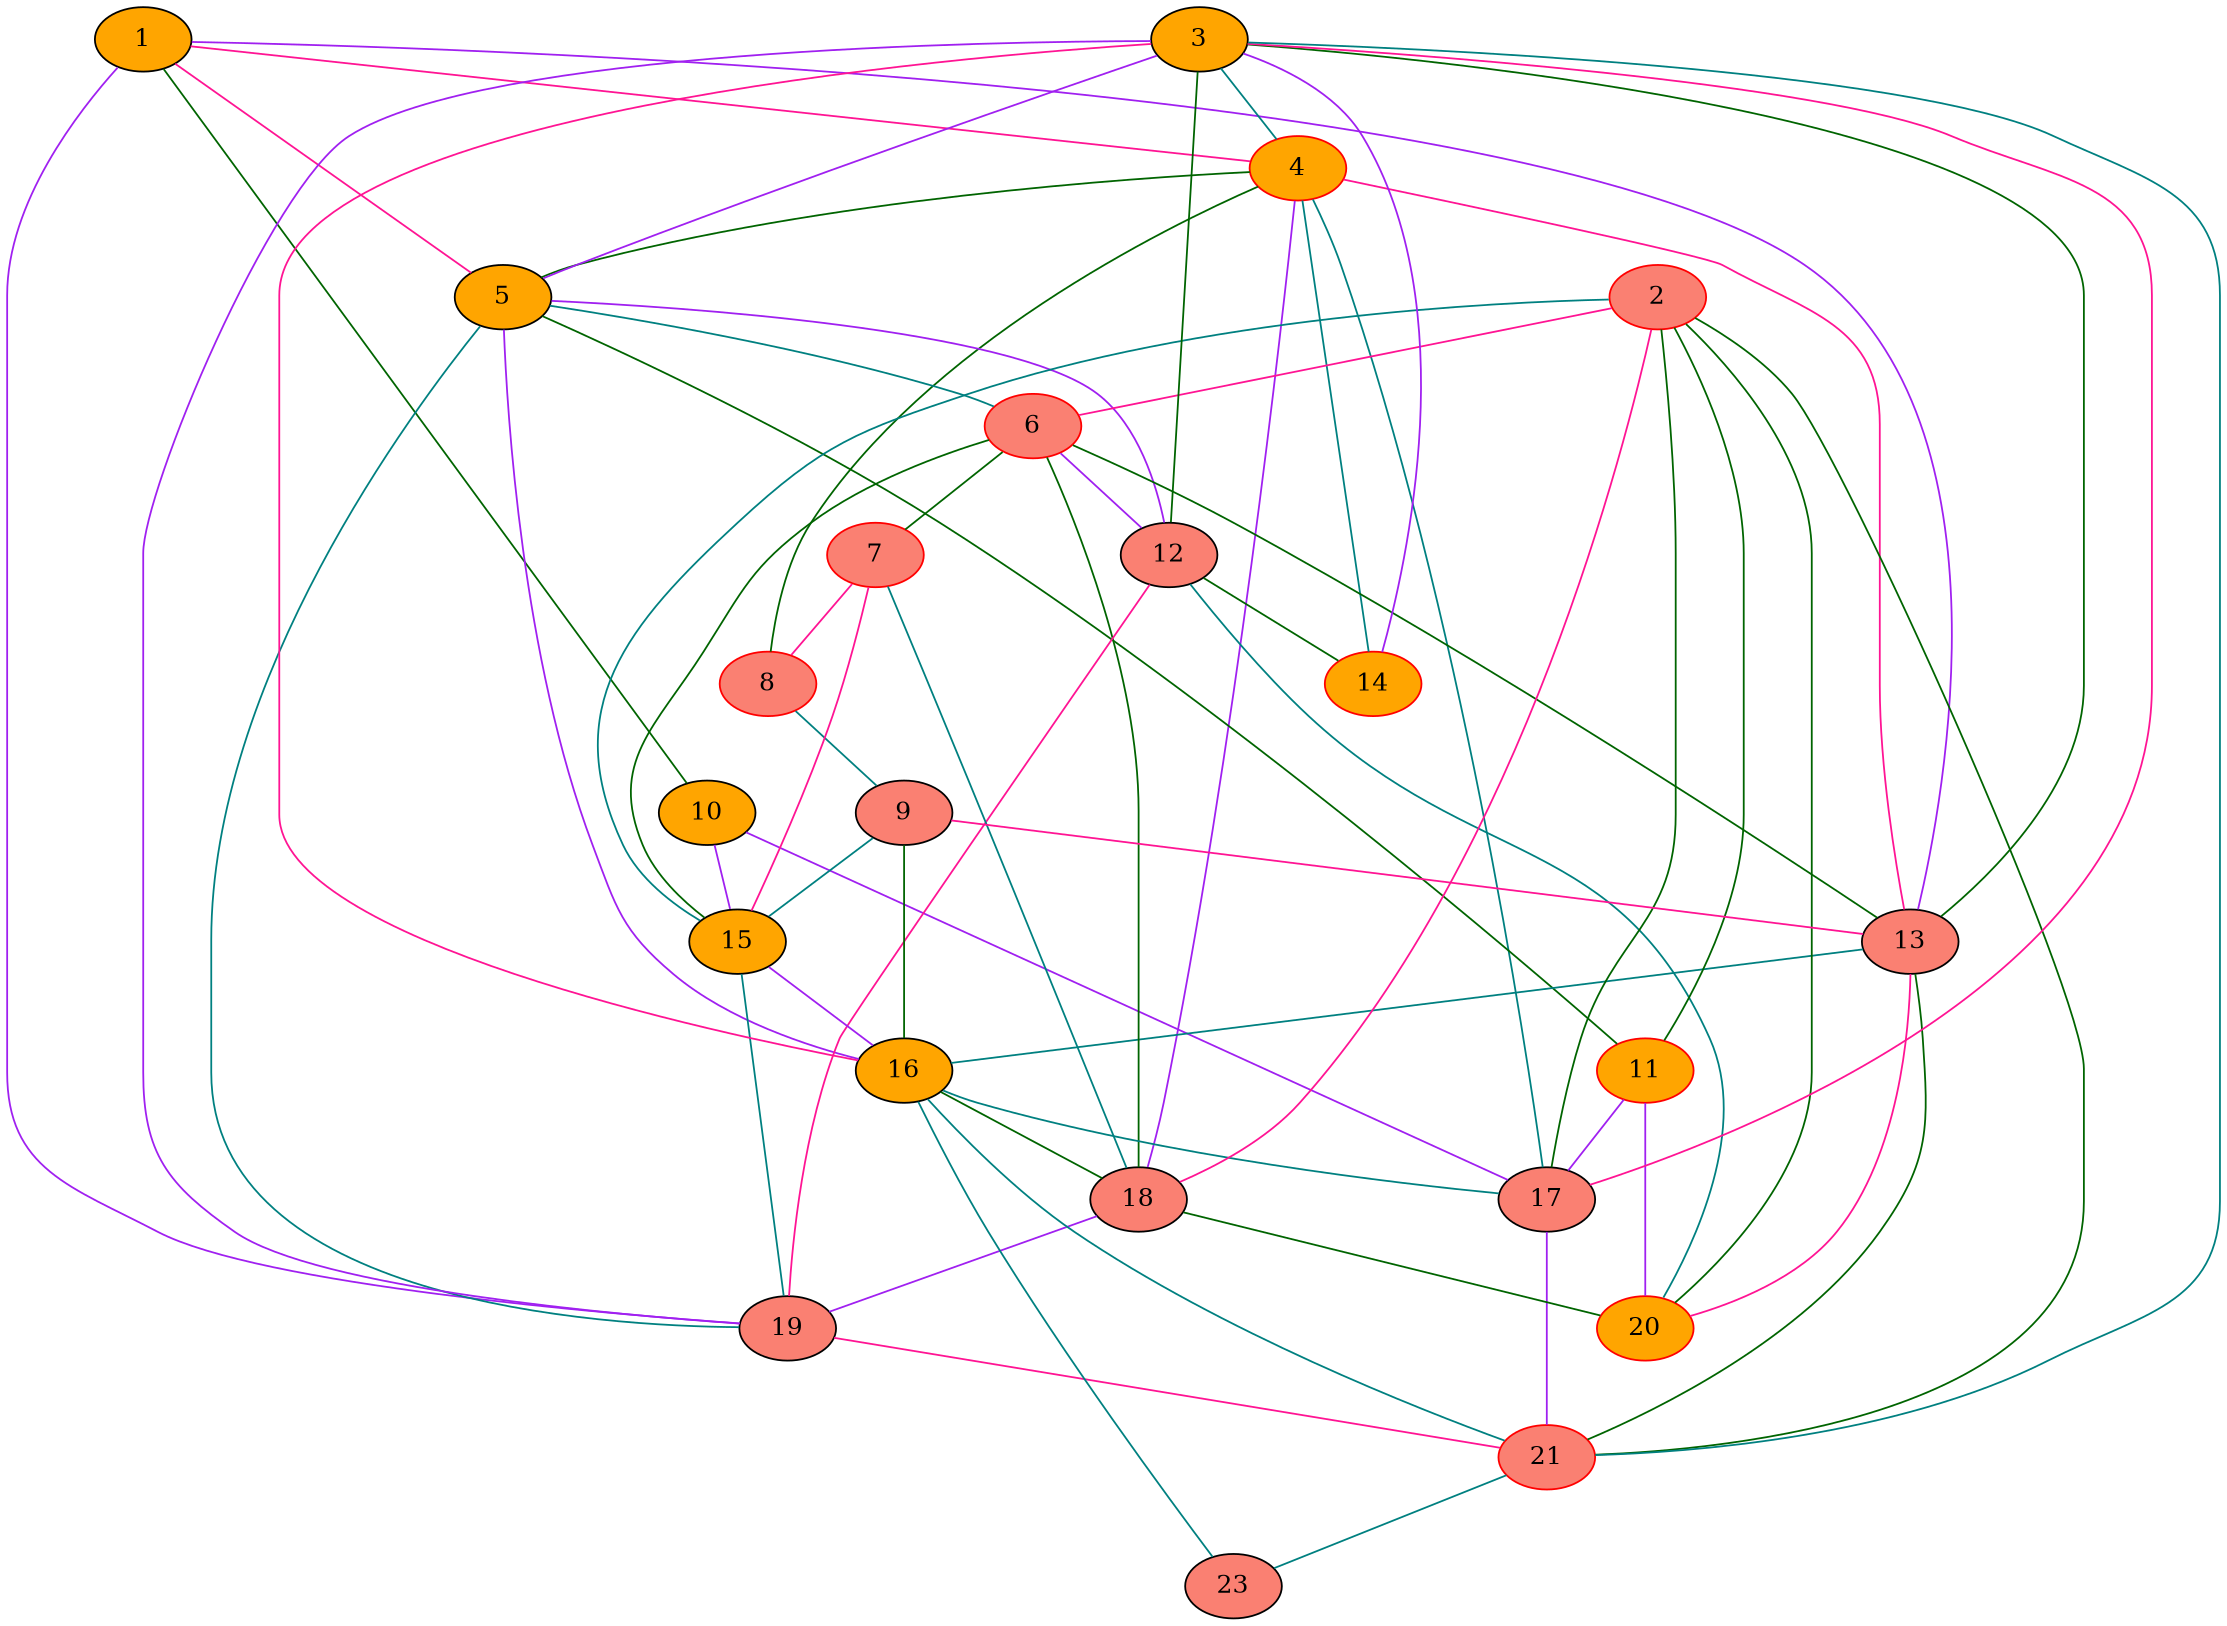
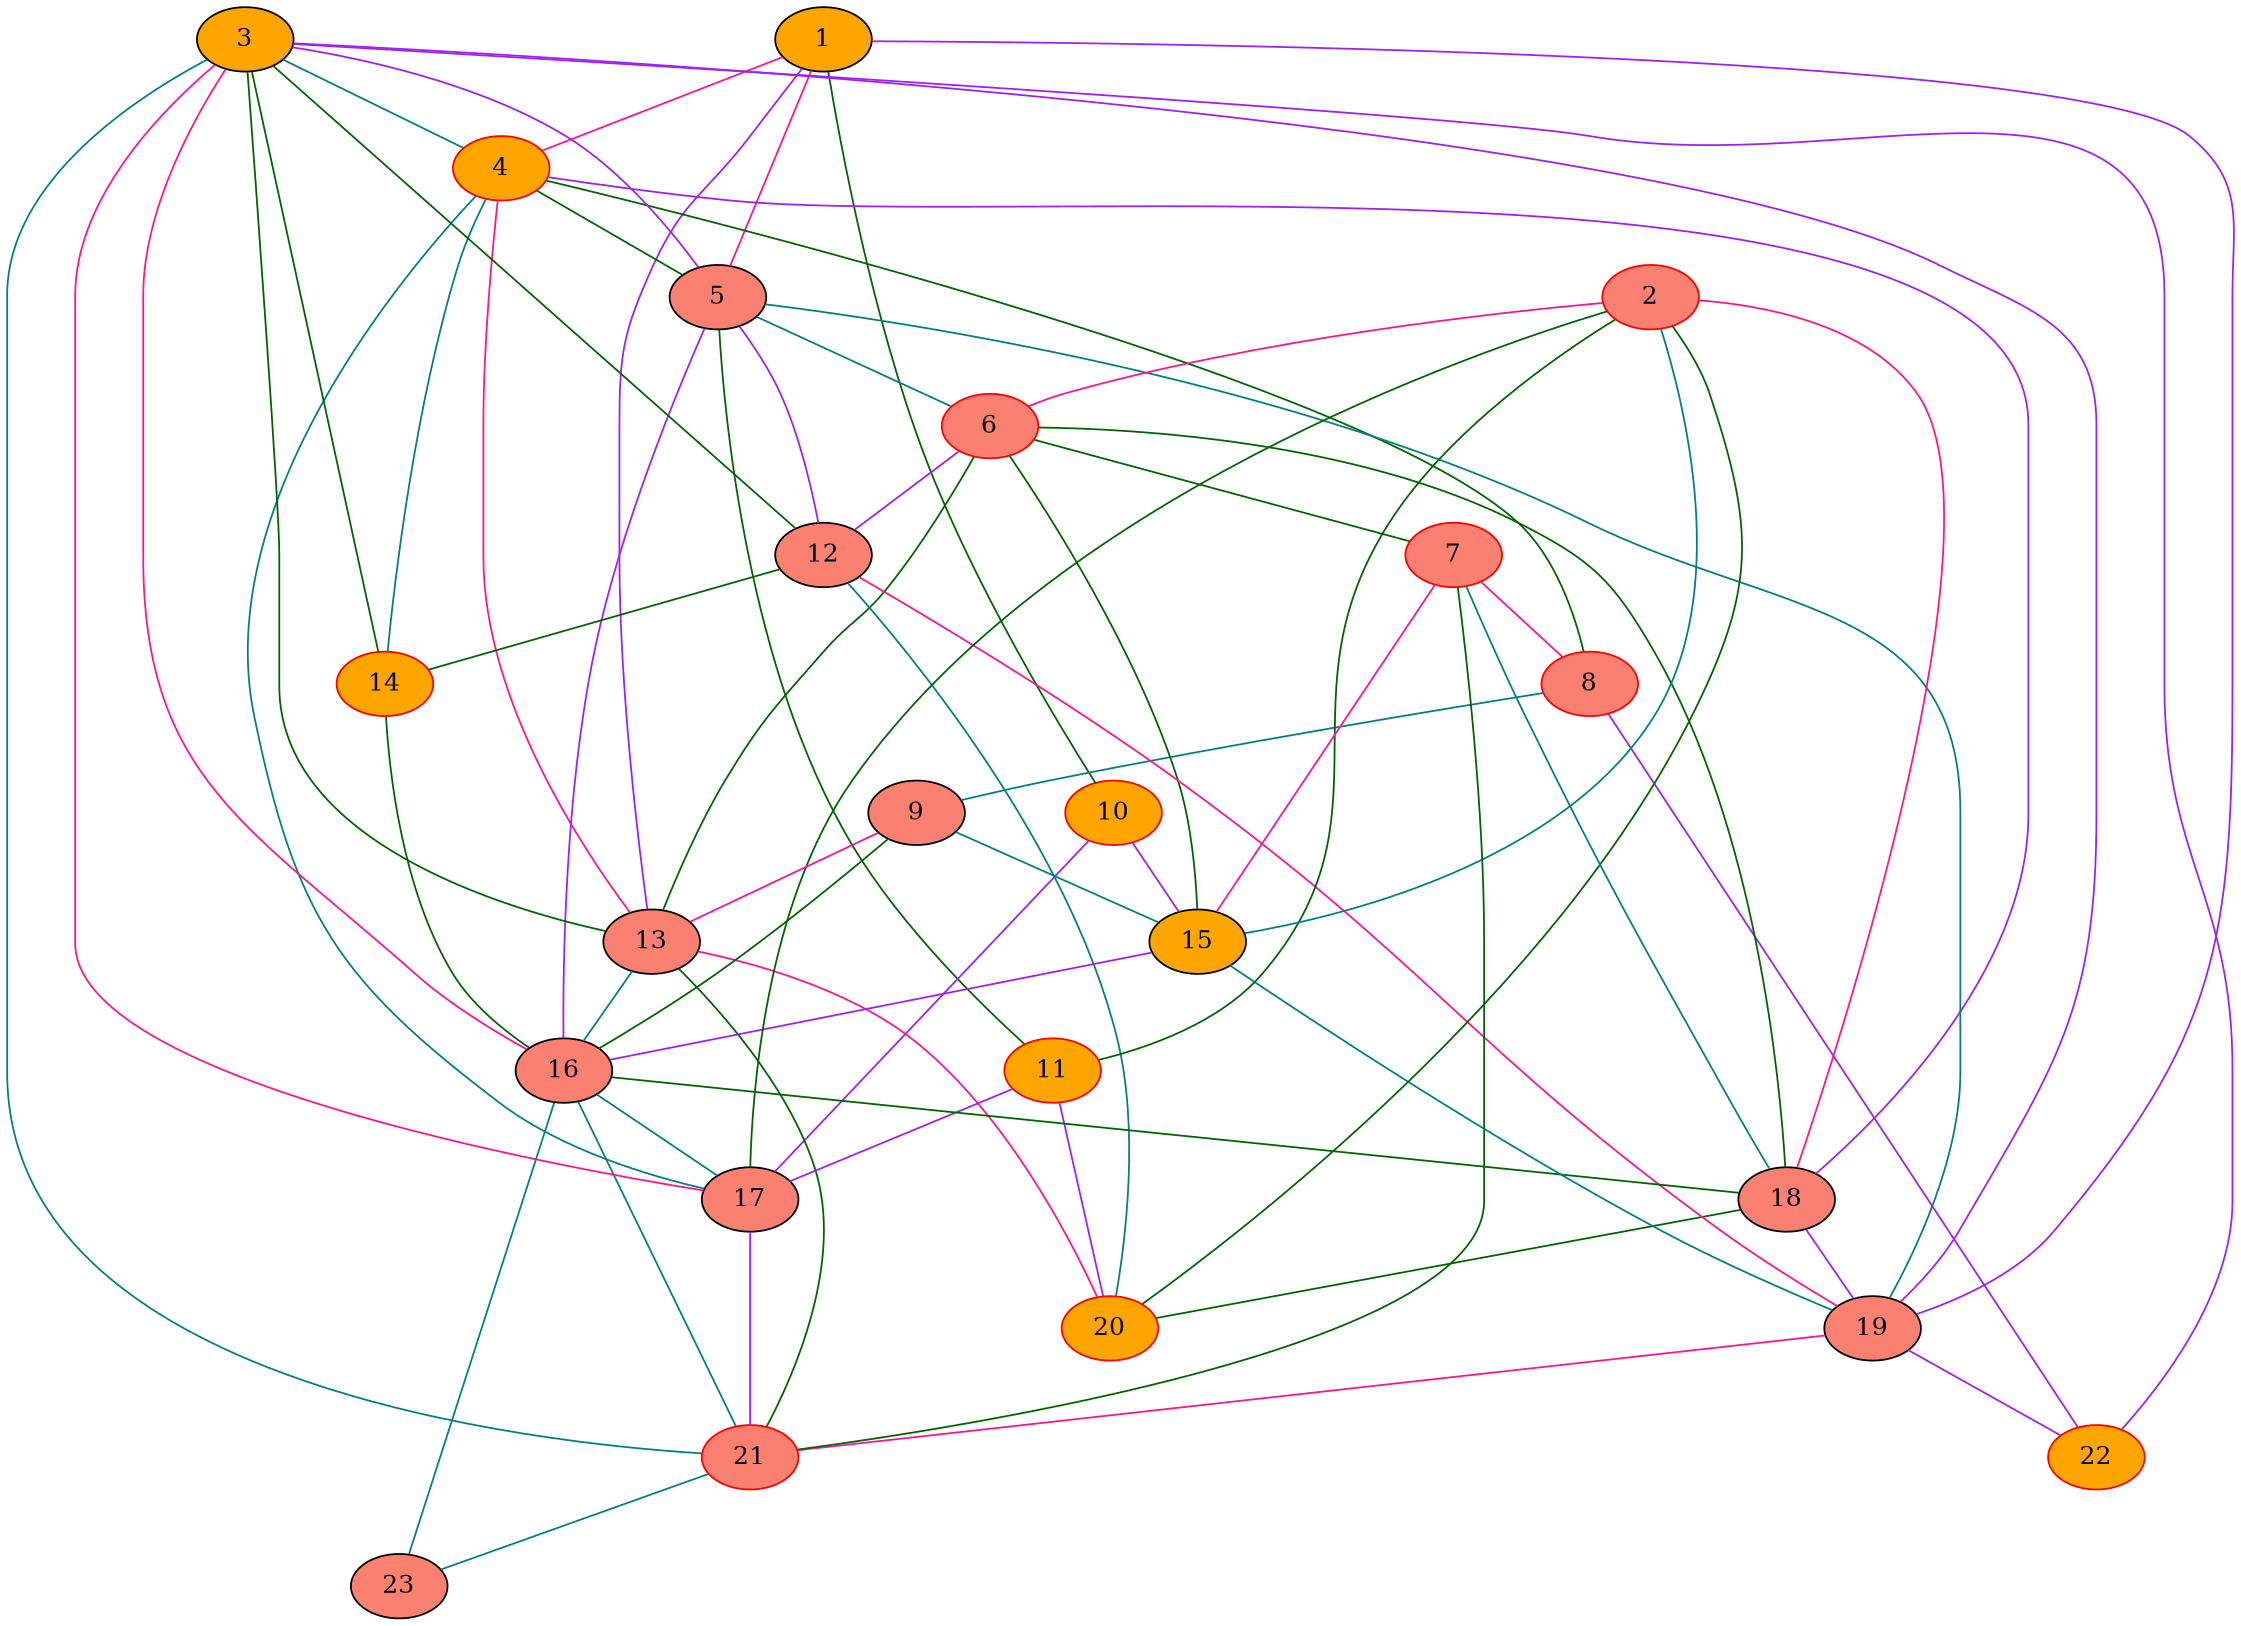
(503, 297) -> (718, 297)
(1418, 334) -> (315, 362)
(707, 813) -> (1114, 813)
none -> (420, 901)
(2069, 1007) -> (1469, 1235)
(904, 1071) -> (564, 1071)
none -> (2096, 1457)
